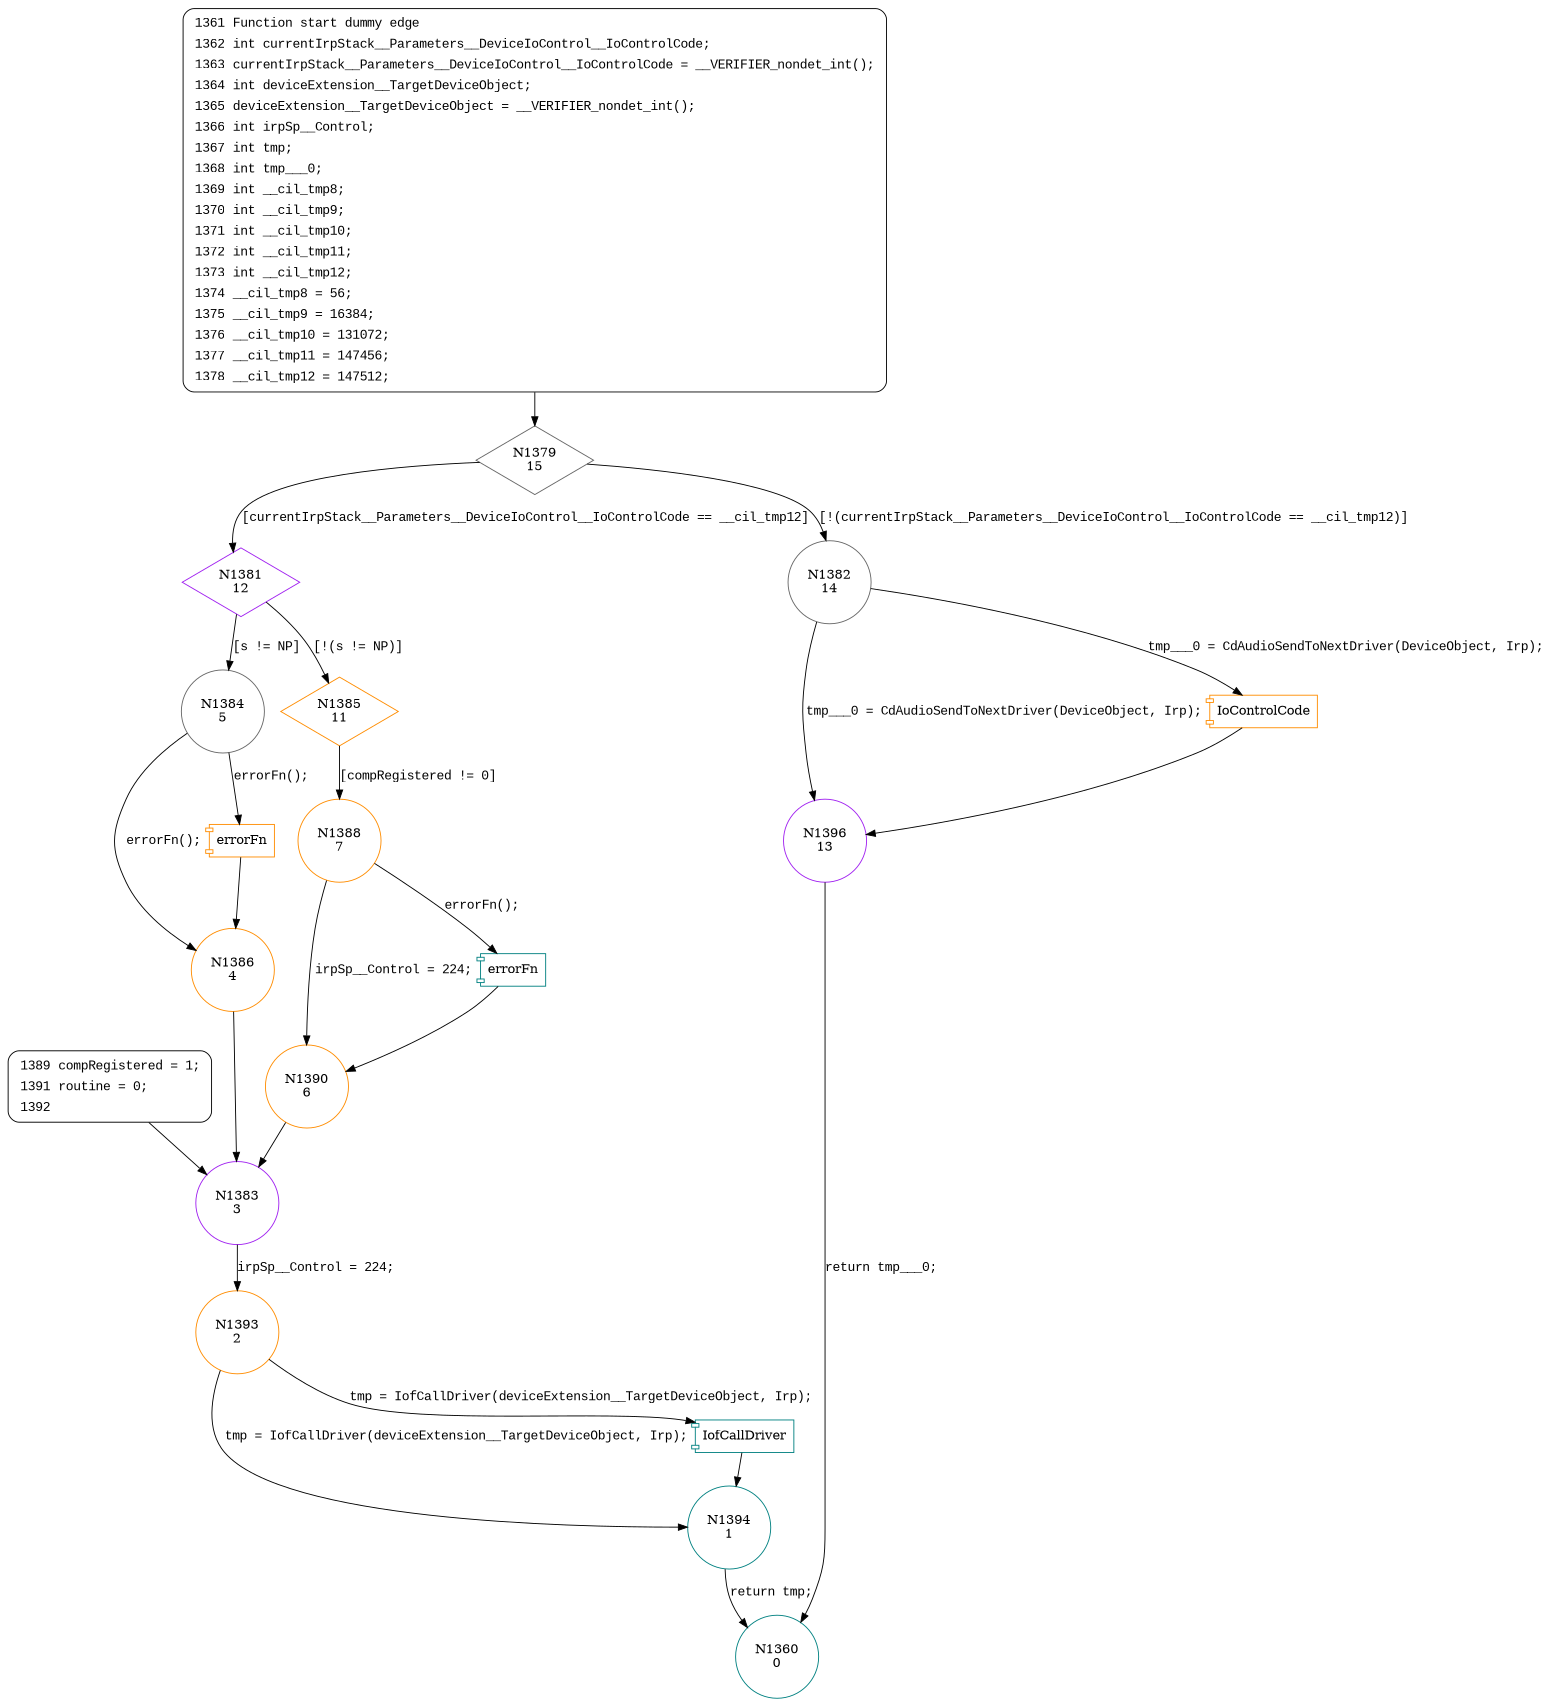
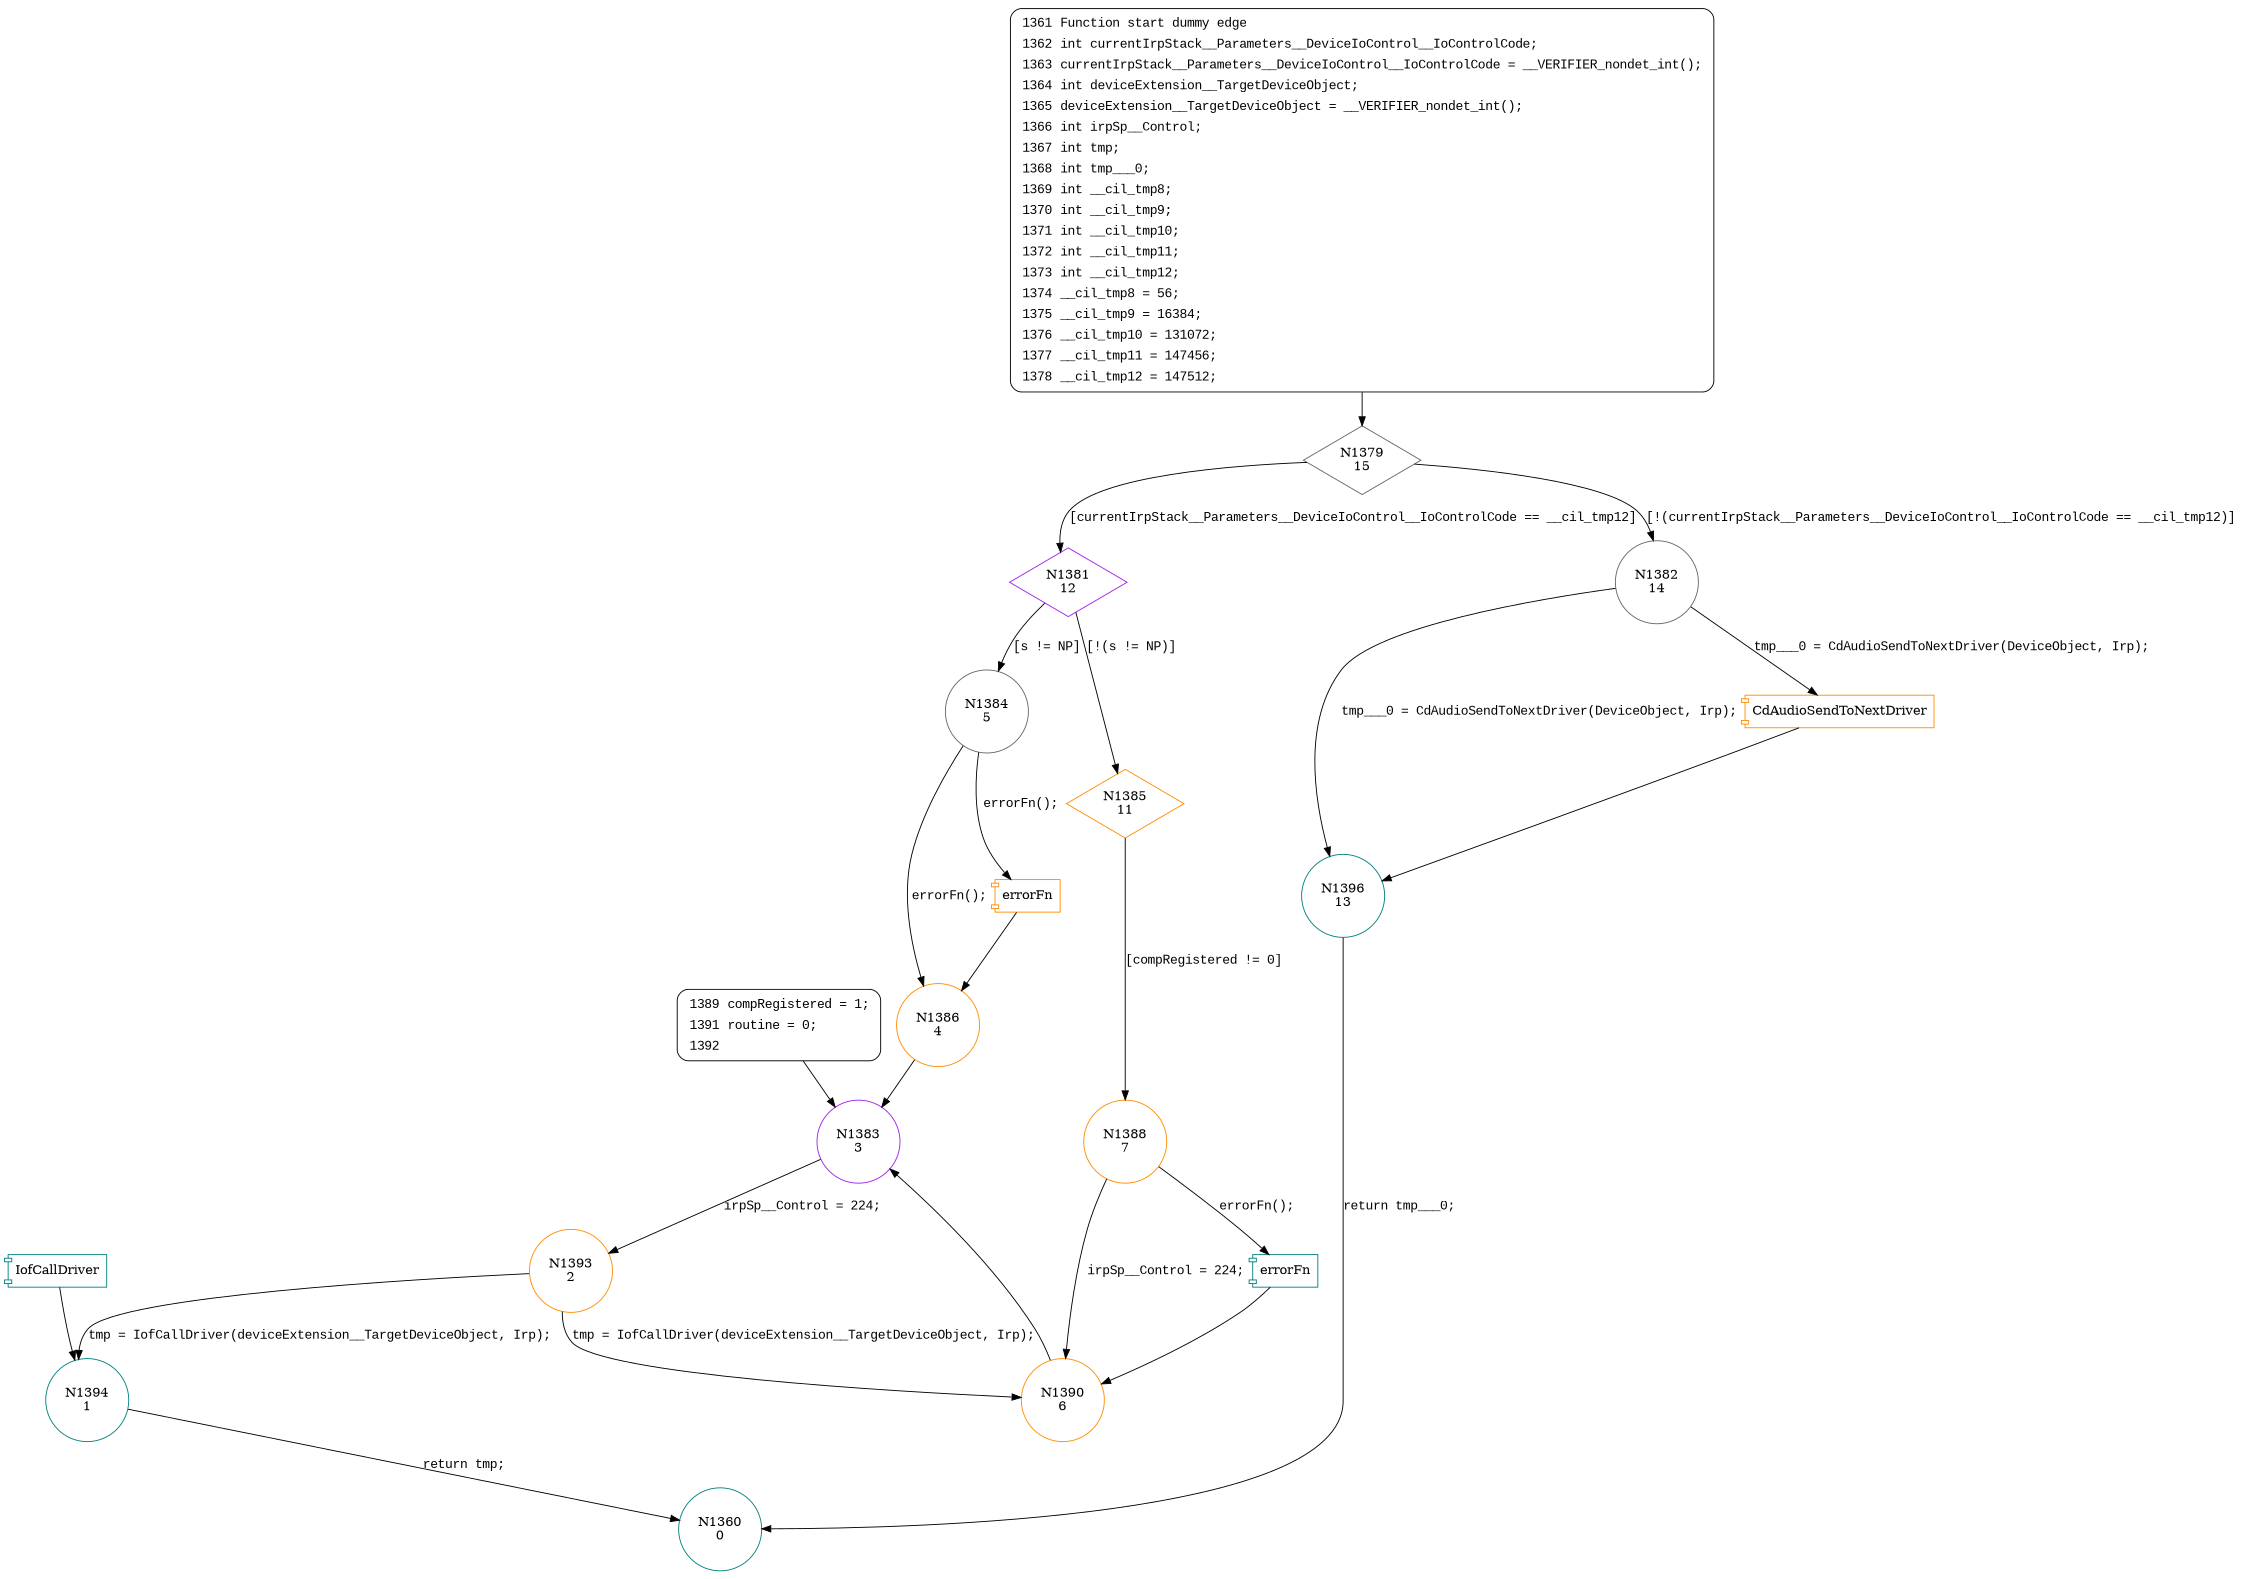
(1264, 711) -> (1840, 711)
(825, 841) -> (1343, 896)
(471, 1416) -> (773, 1381)
